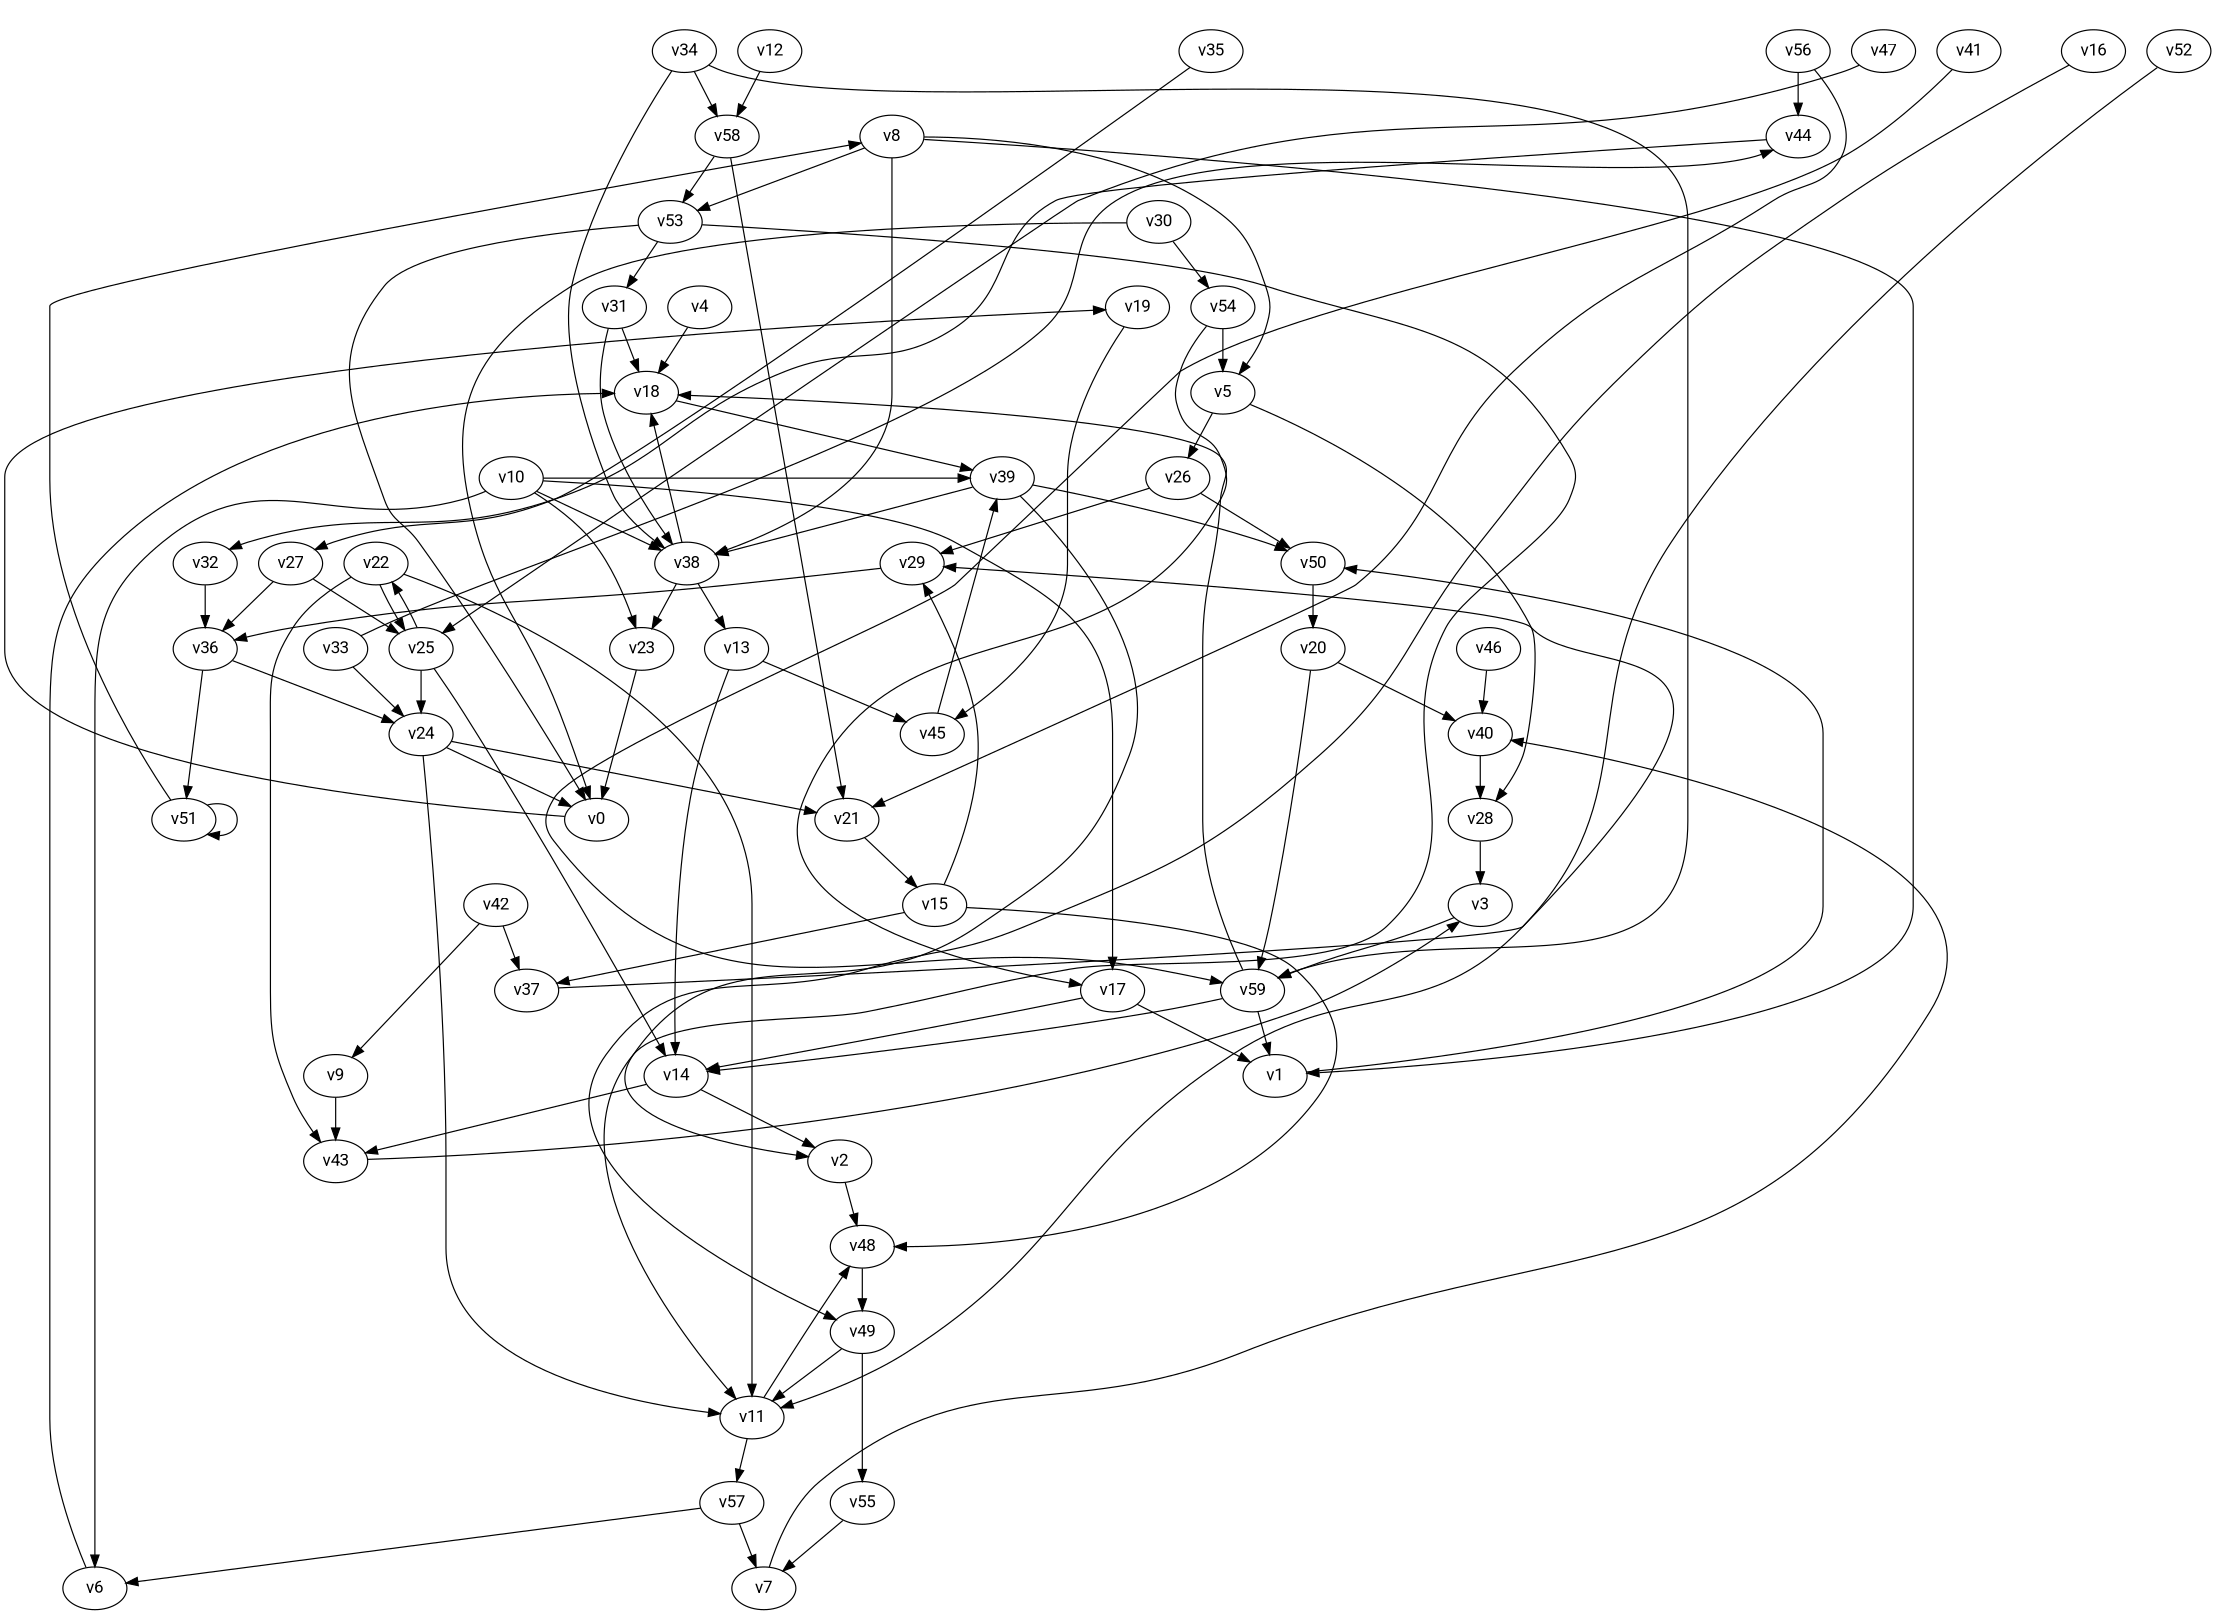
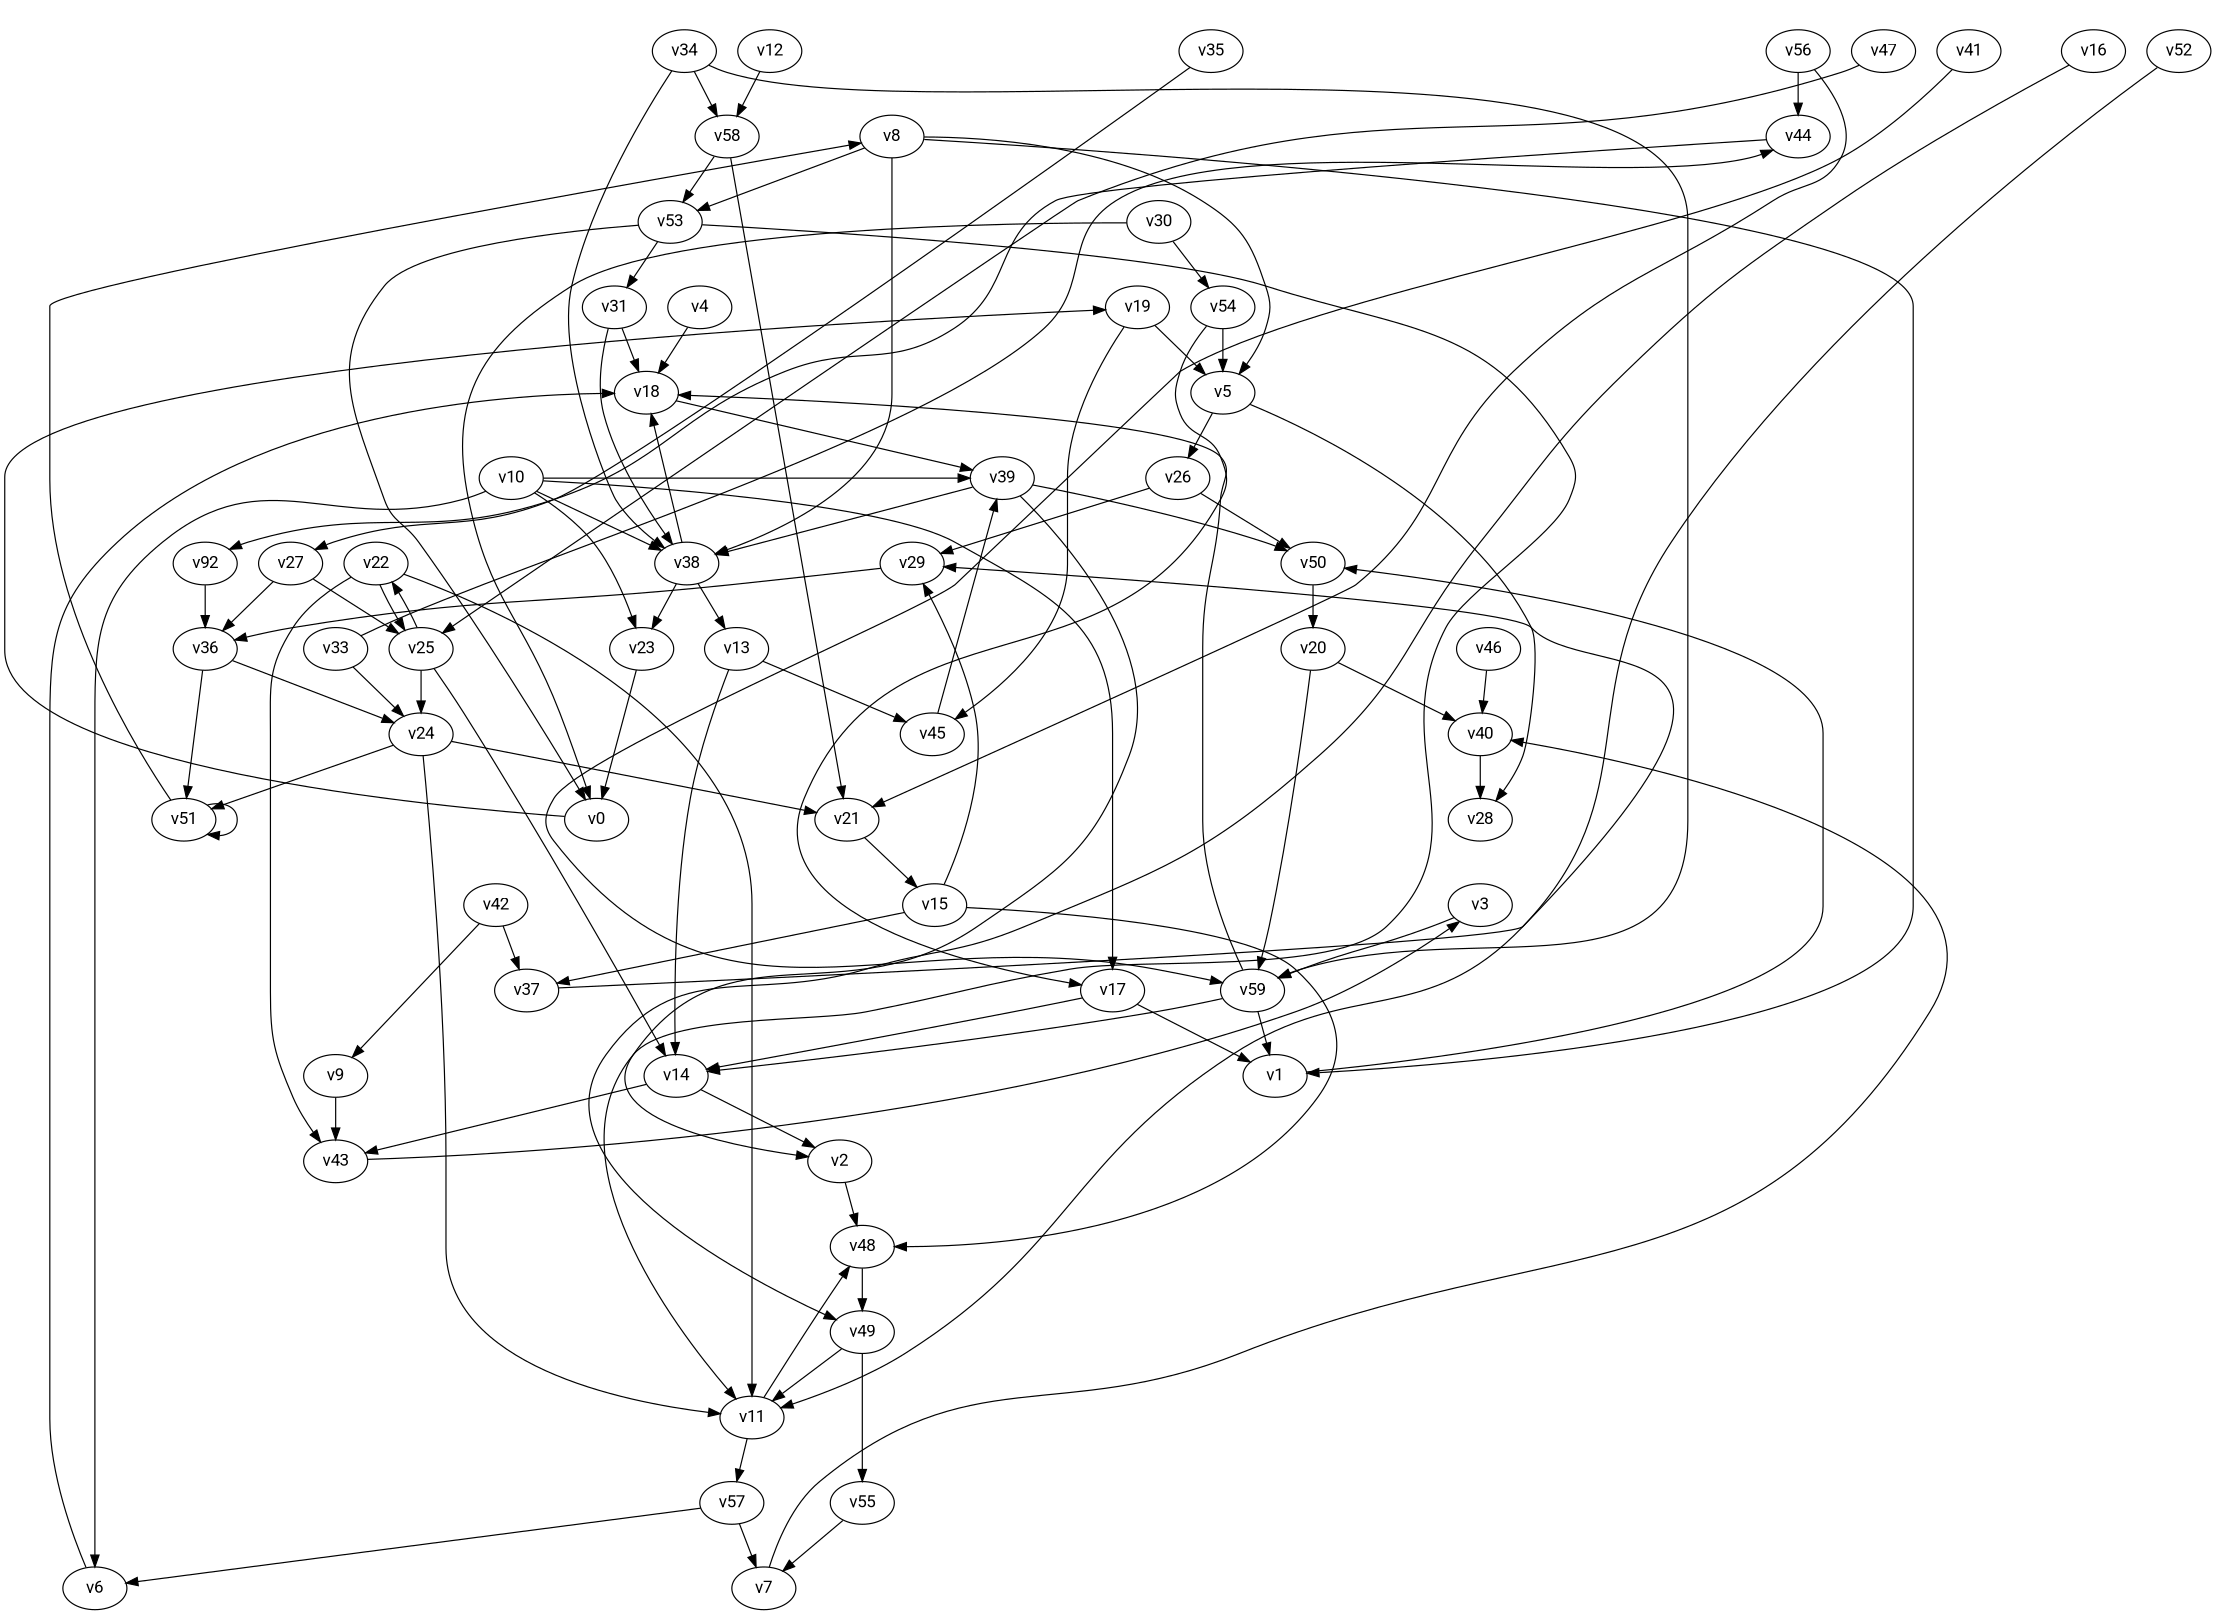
none -> (1176, 346)
(205, 564) -> (205, 564)
(515, 780) -> (308, 775)
(1480, 857) -> none
